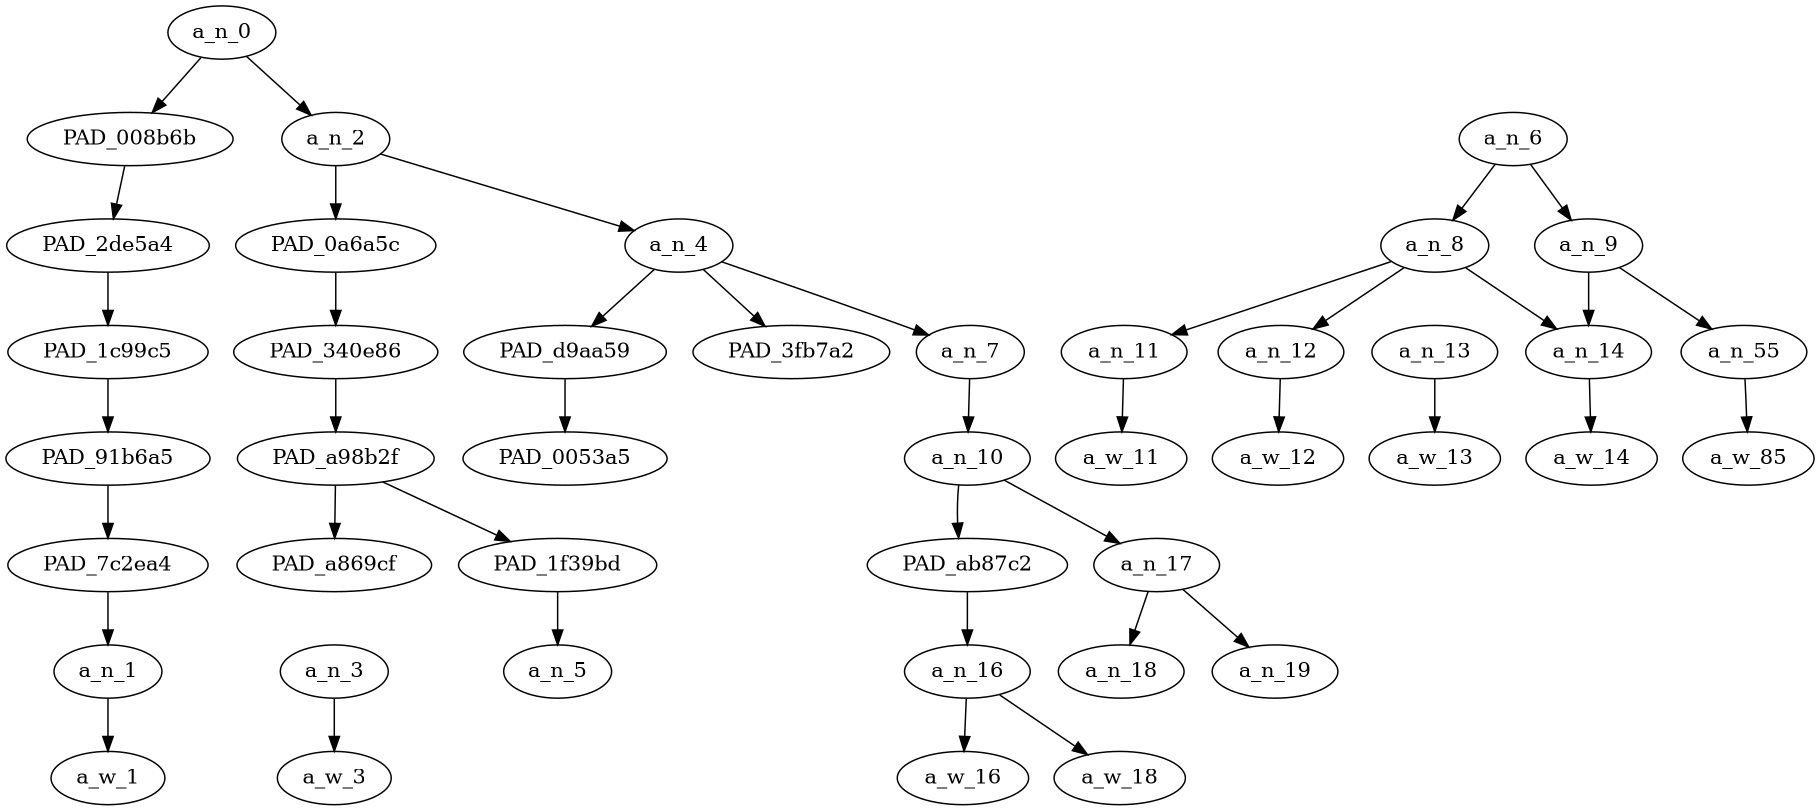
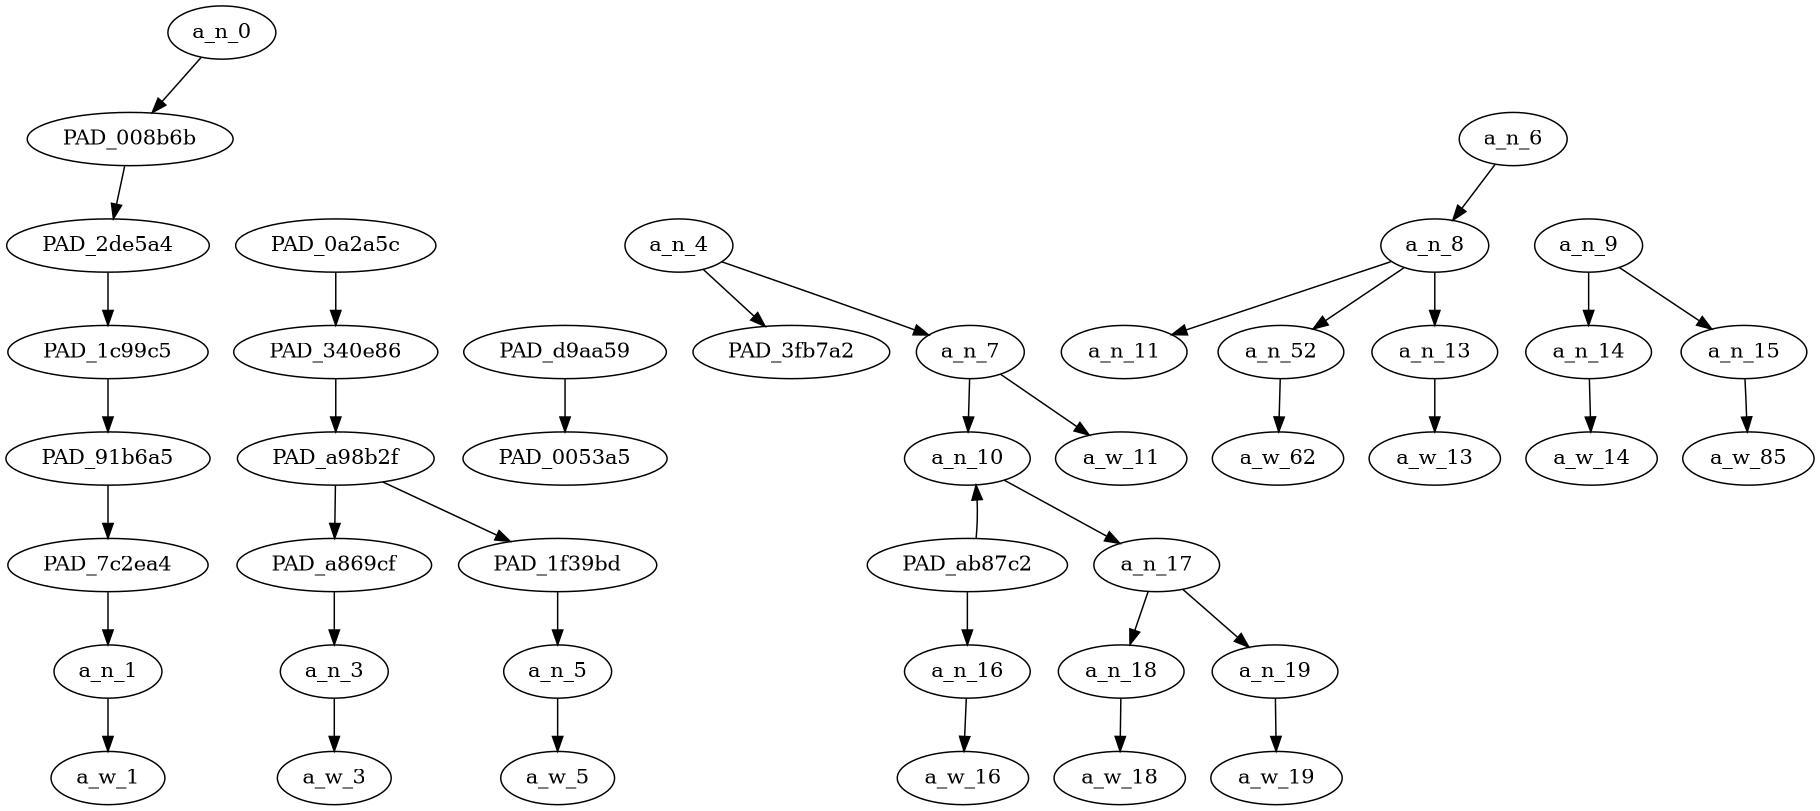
(336, 139) -> none
(1547, 186) -> none
(336, 246) -> (336, 246)
(629, 293) -> none
(1505, 294) -> (1435, 292)
(1281, 352) -> (1281, 352)
(1744, 352) -> (1744, 352)
(1123, 398) -> (1039, 401)
(1278, 459) -> (1278, 459)
(958, 504) -> (977, 519)
none -> (334, 611)
(1037, 720) -> (1121, 718)
none -> (558, 778)
none -> (1277, 778)
